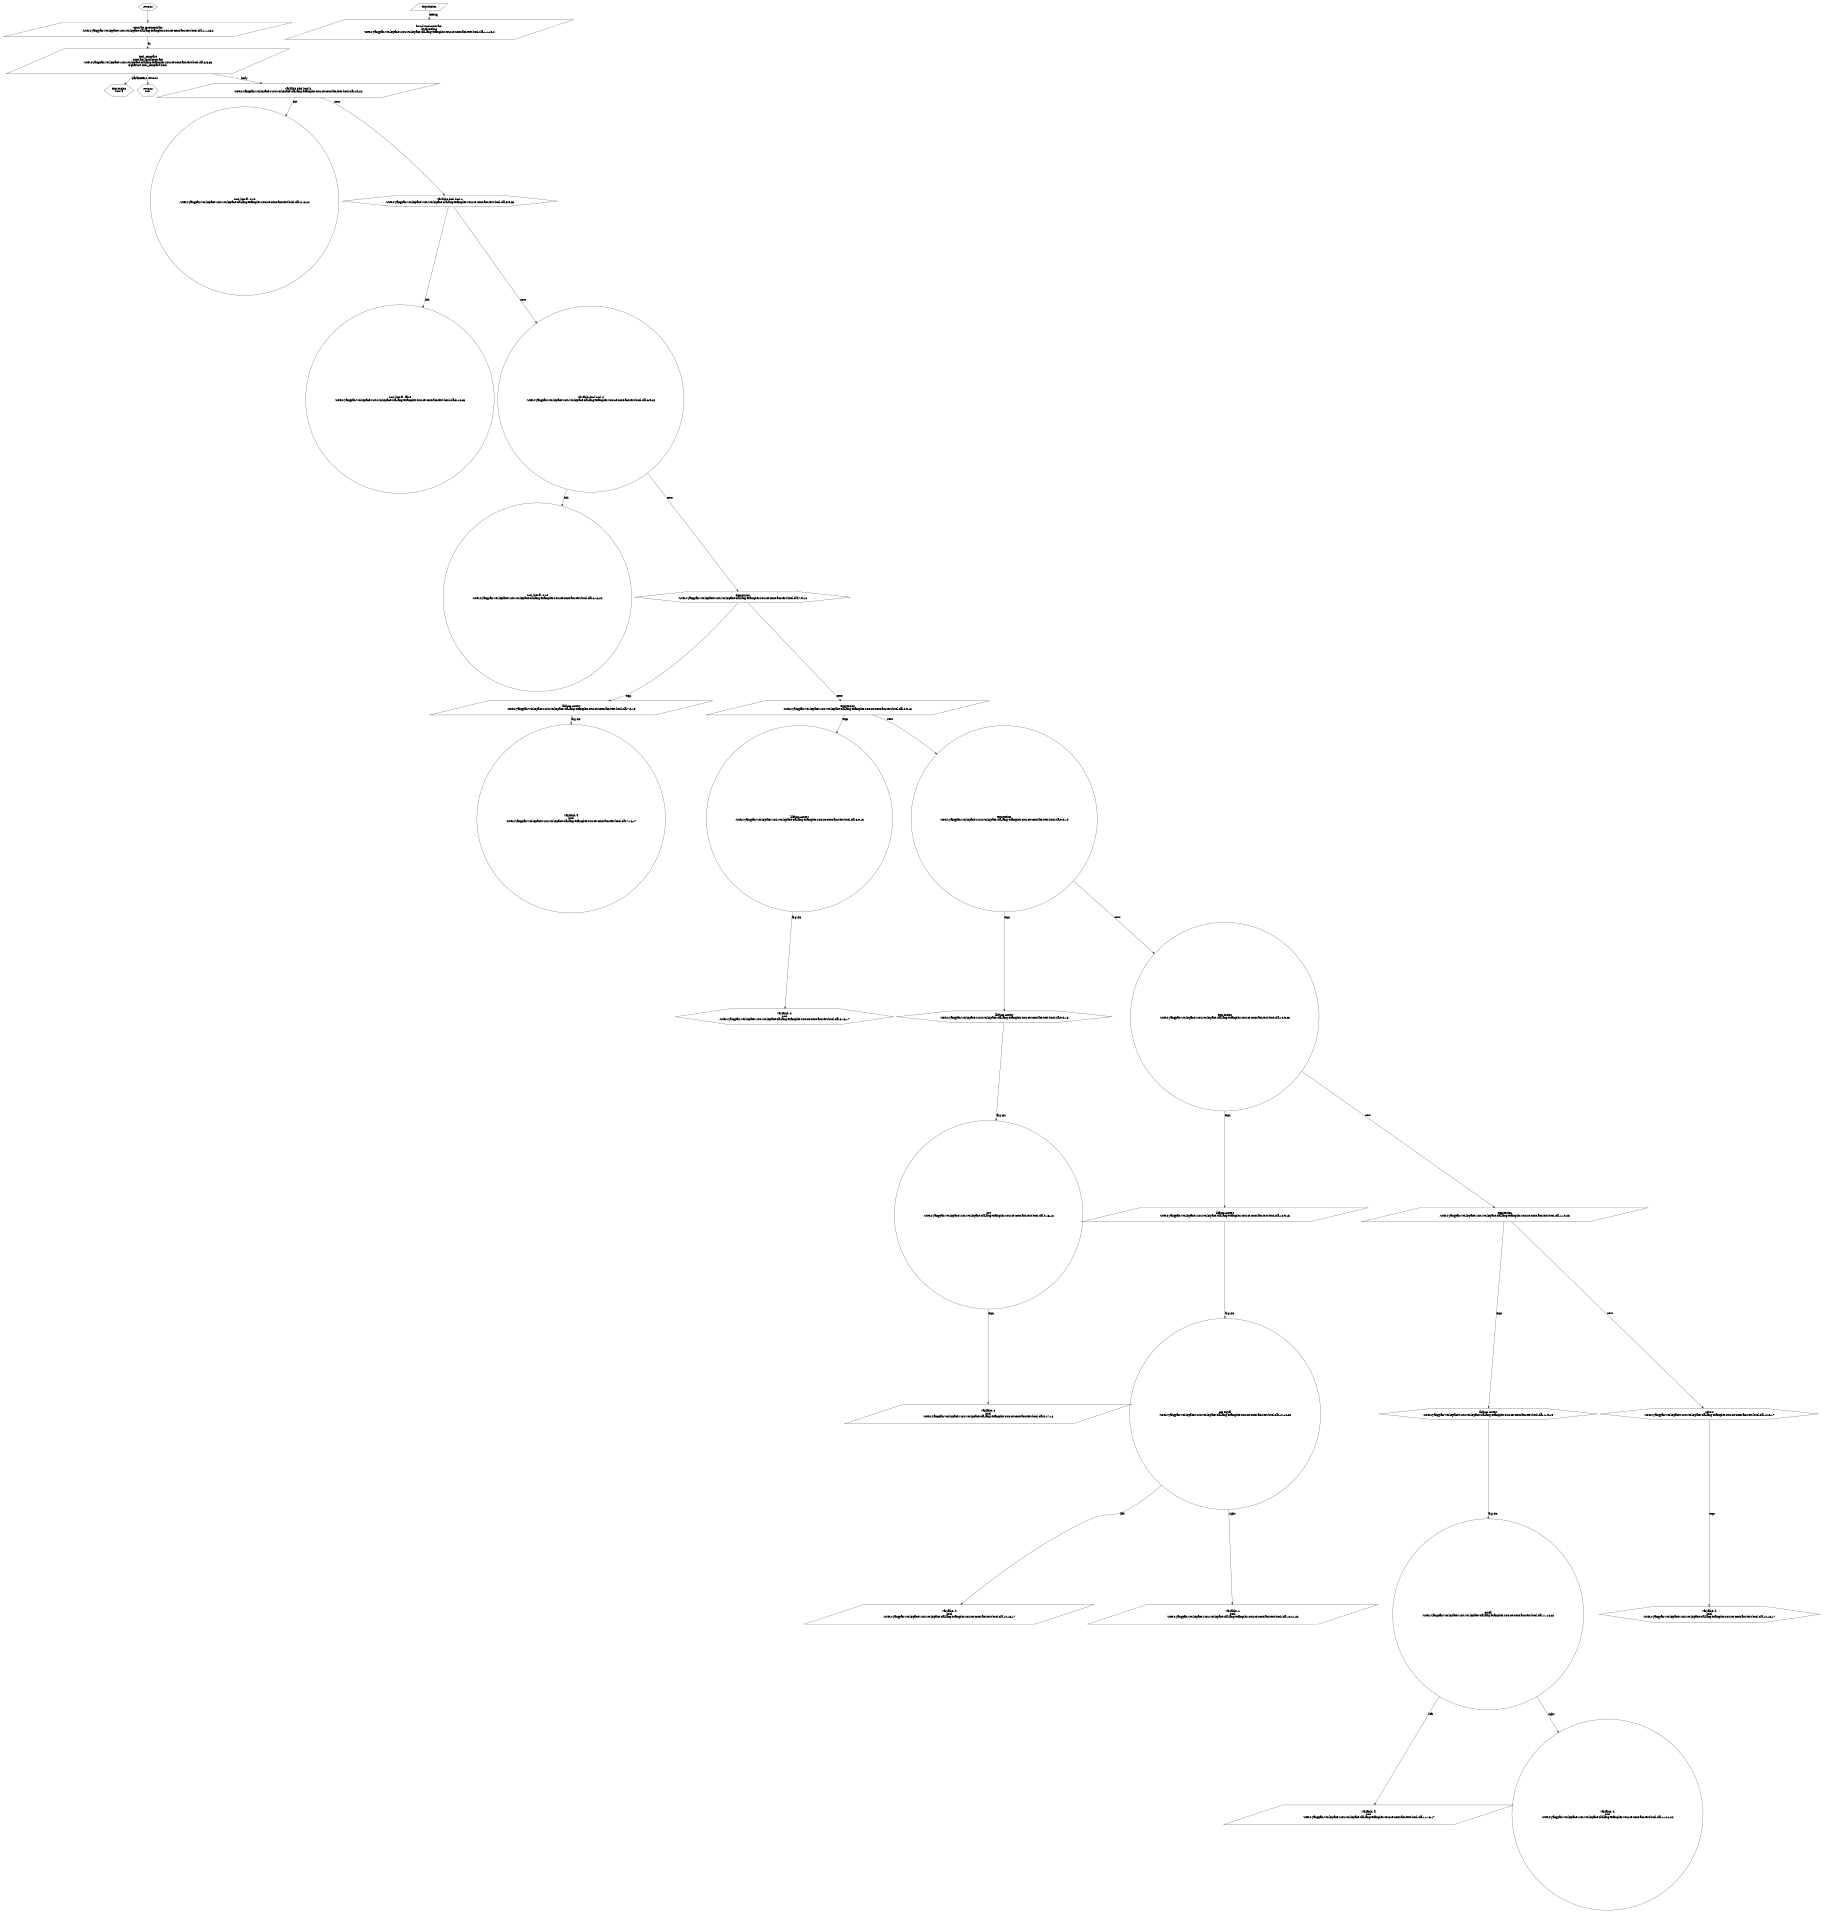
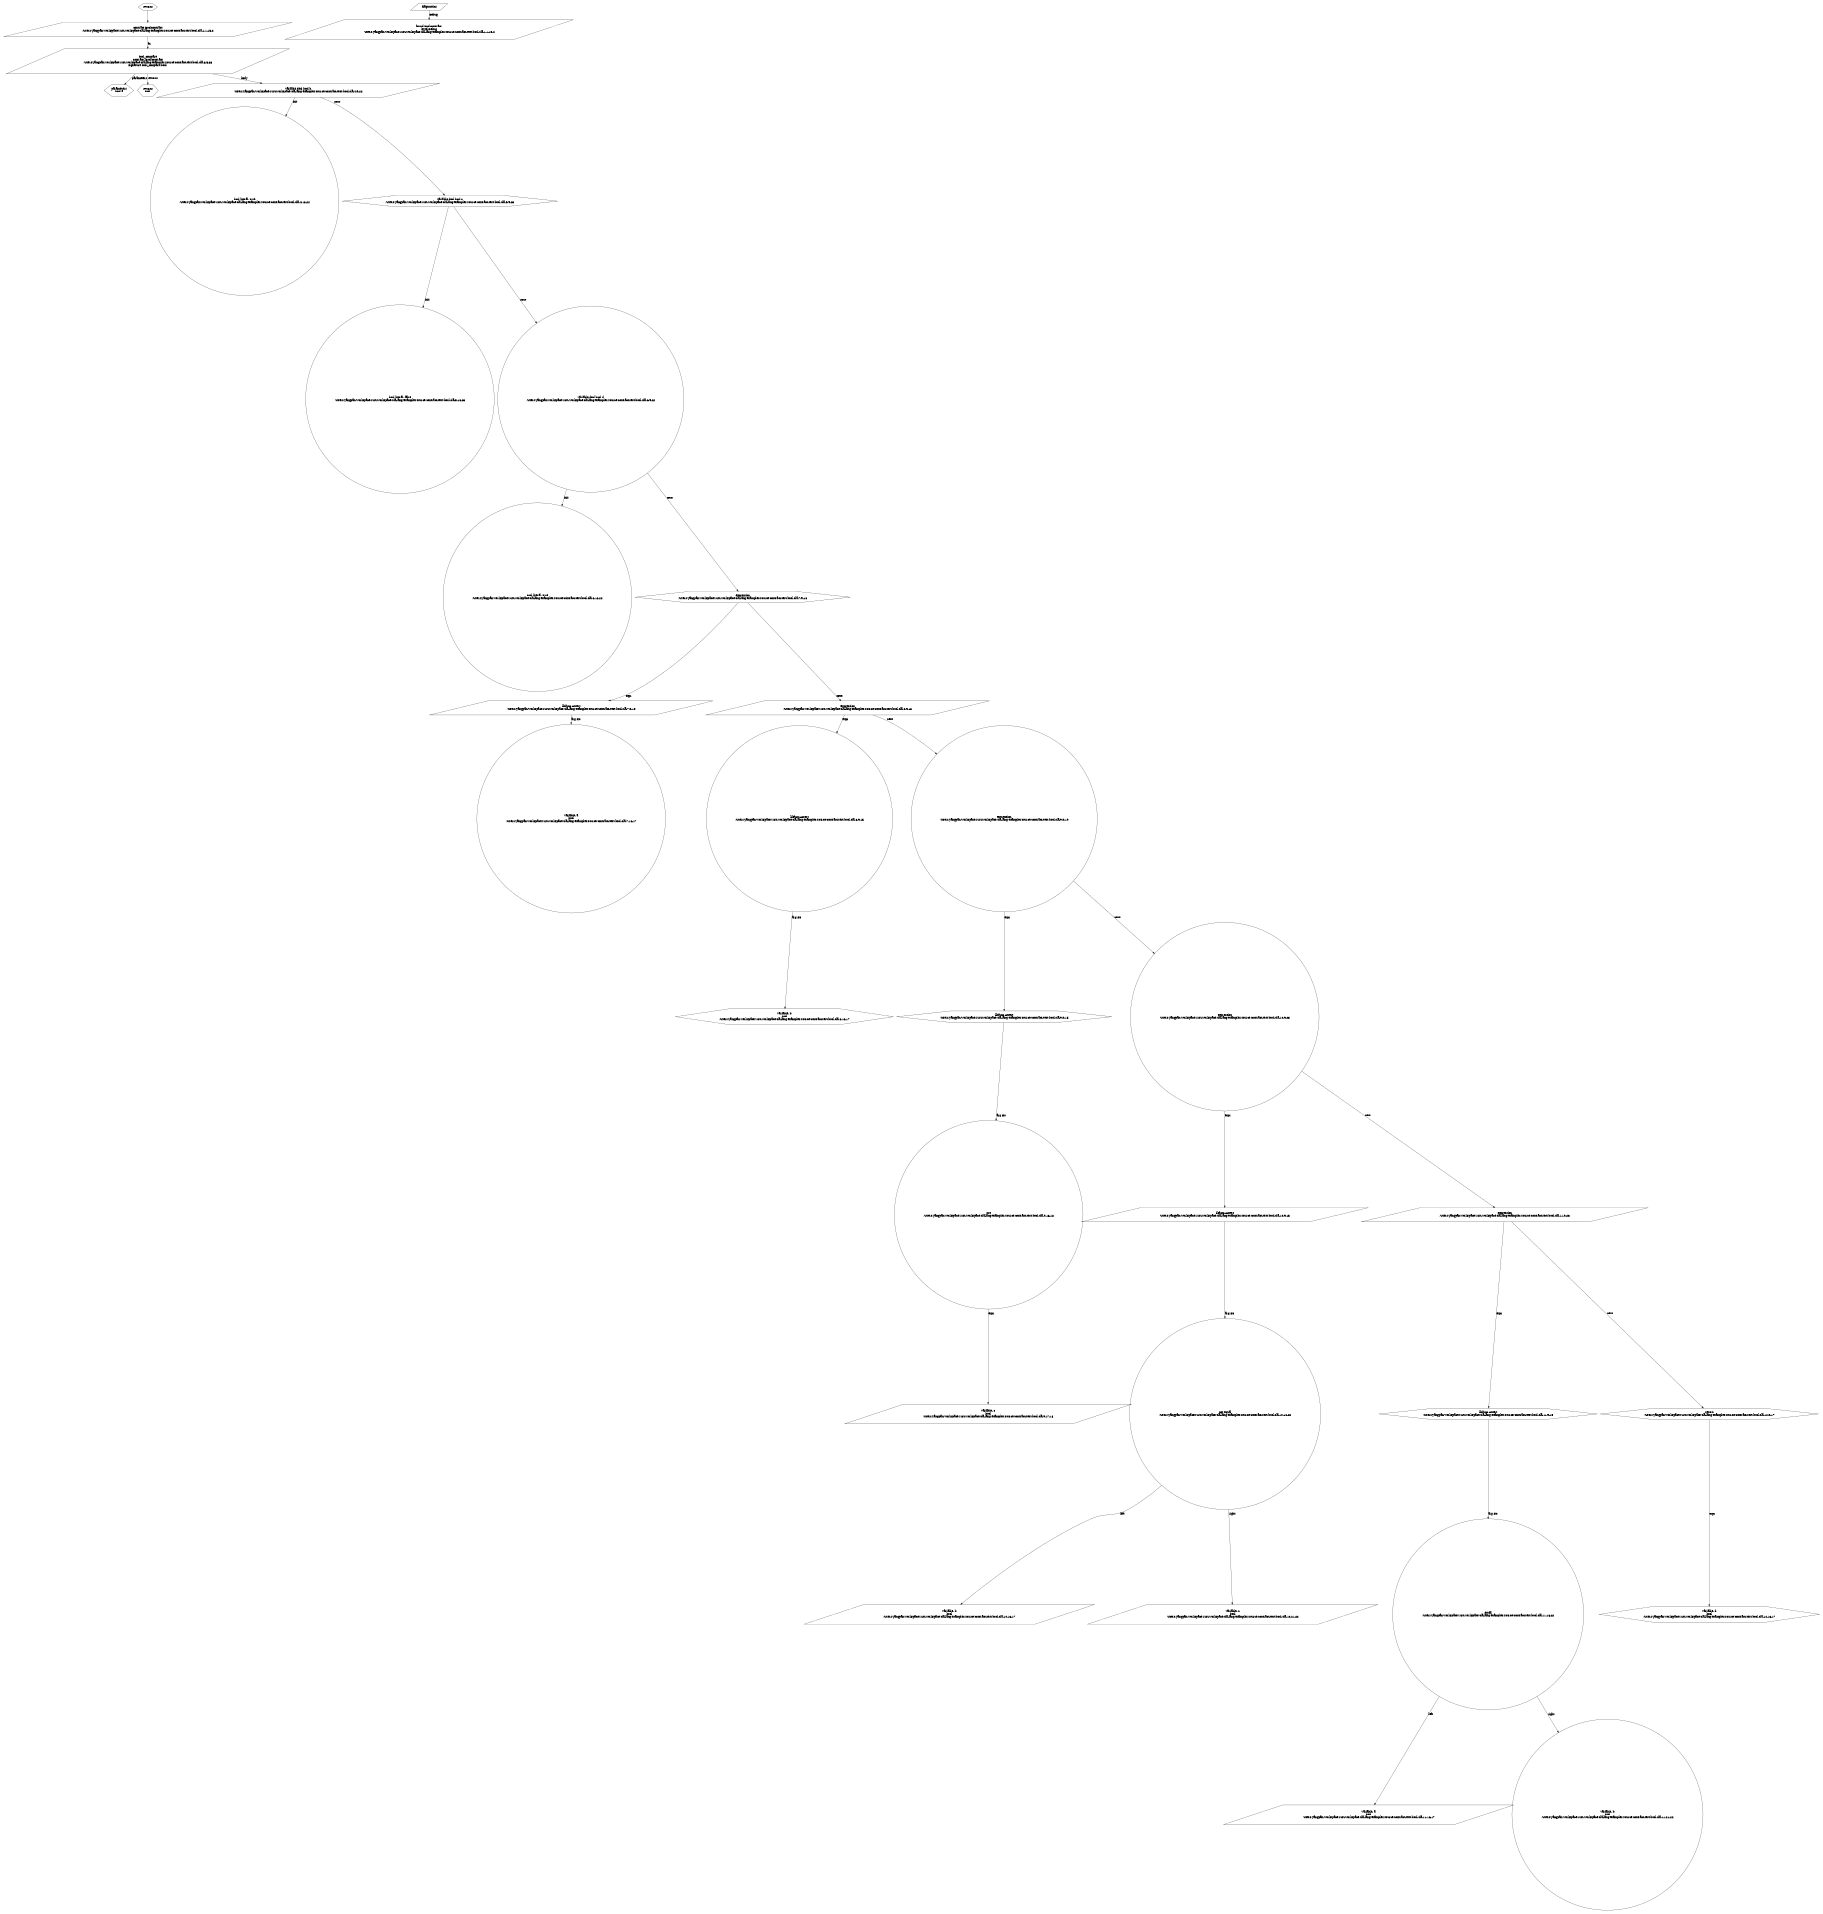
(429, 7) -> (429, 7)
(119, 90) -> (119, 90)
